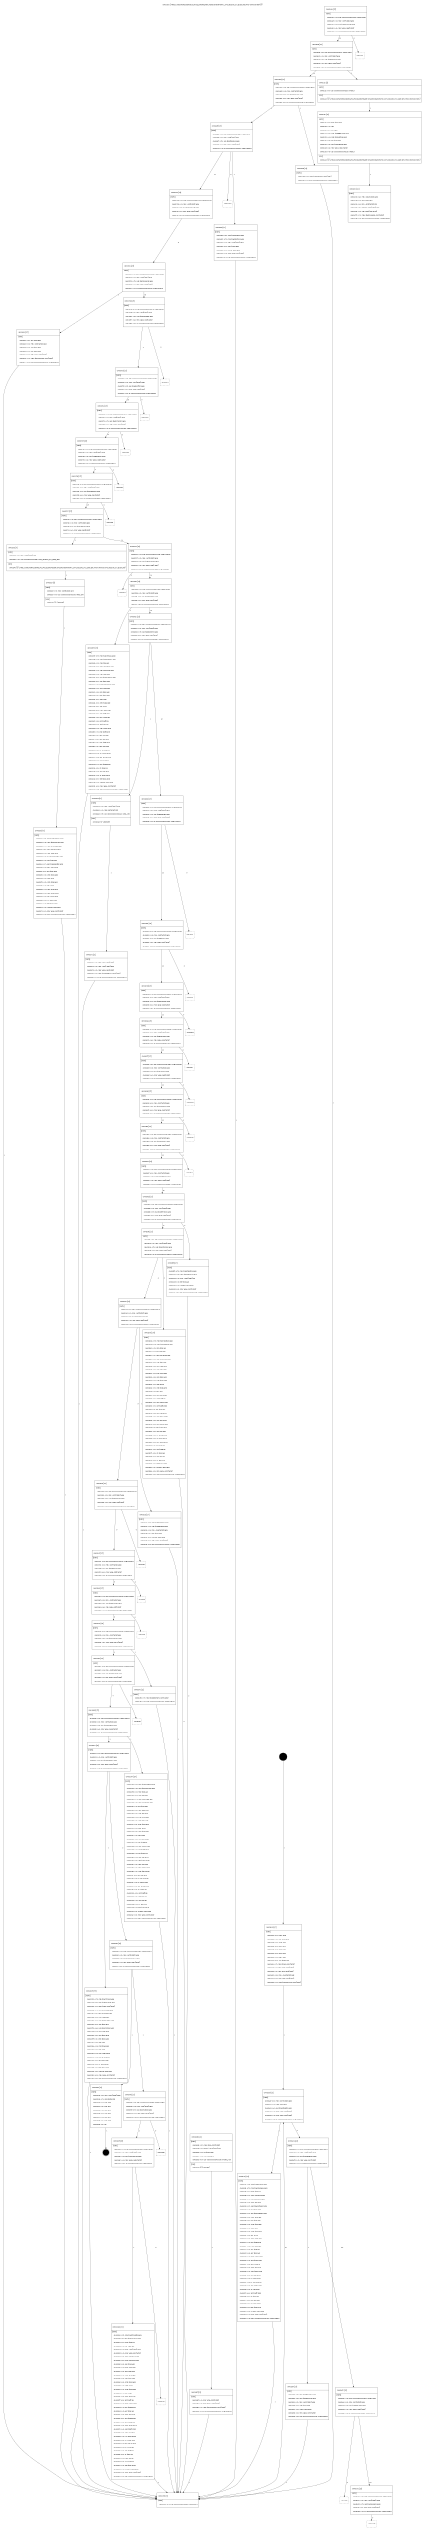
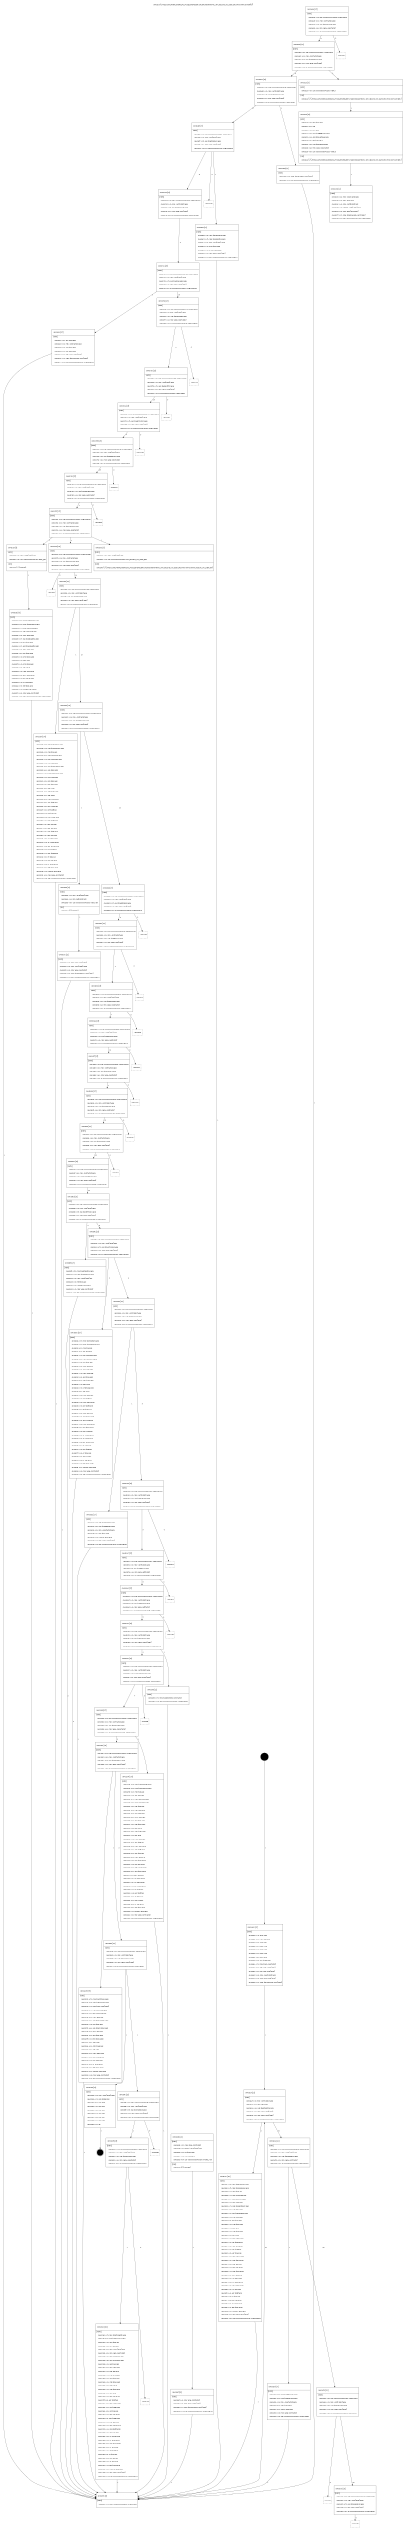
(66, 575) -> (48, 541)
